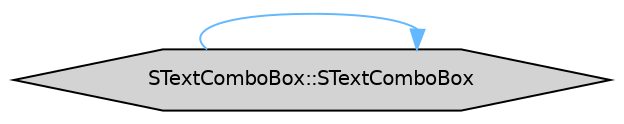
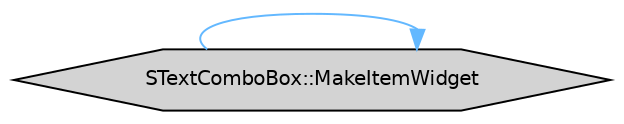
(312, 80) -> (312, 80)
